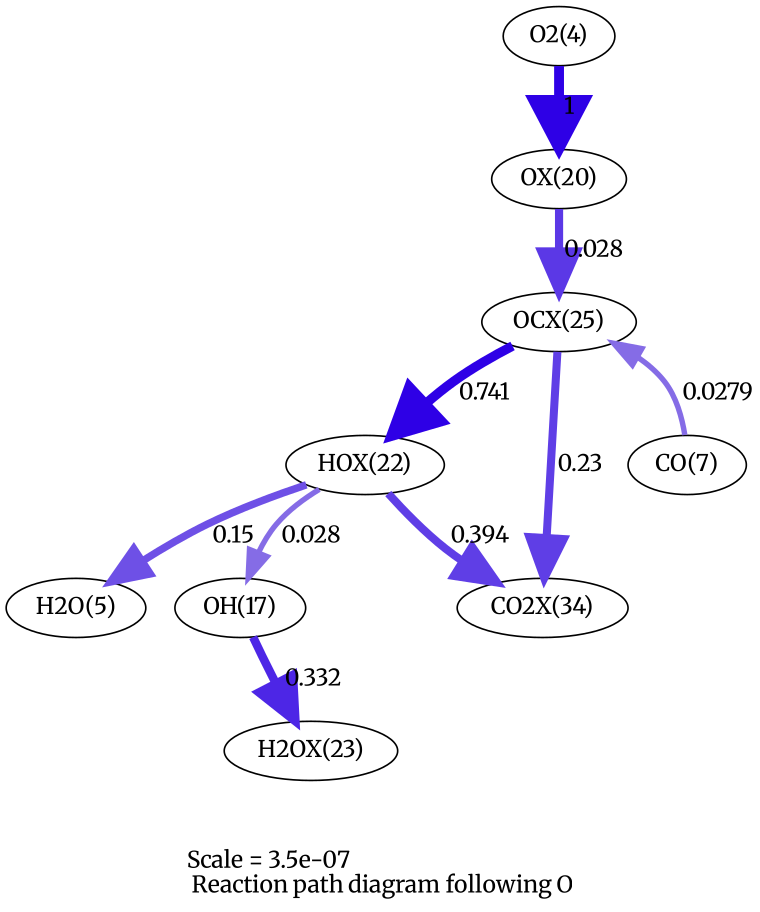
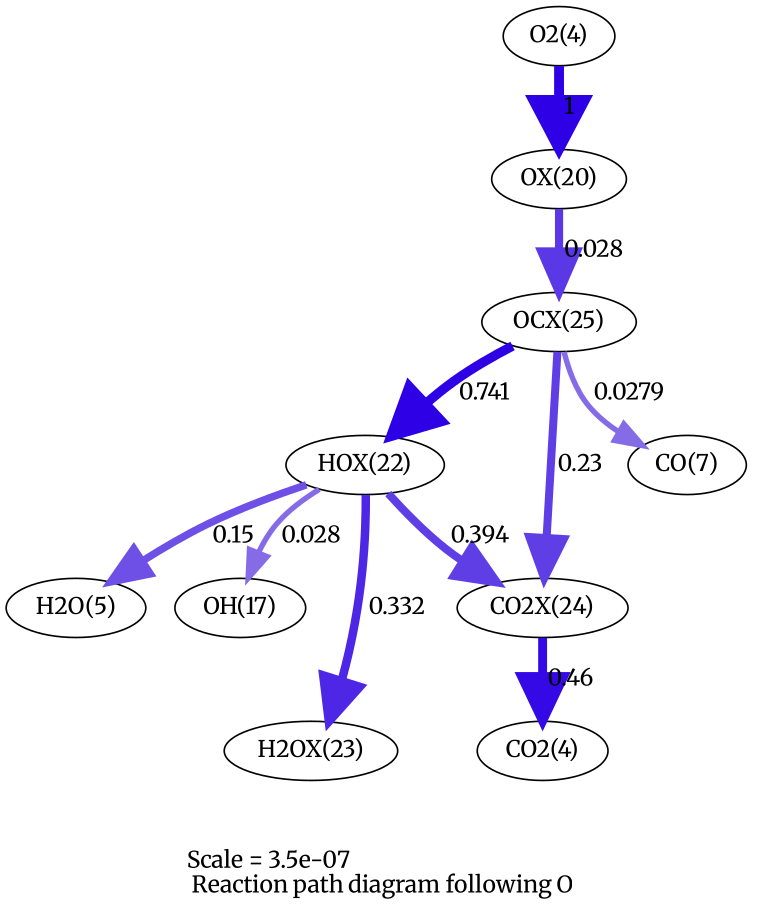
(670, 390) -> (583, 398)
(543, 608) -> (543, 608)
(264, 660) -> (360, 589)
none -> (543, 751)
